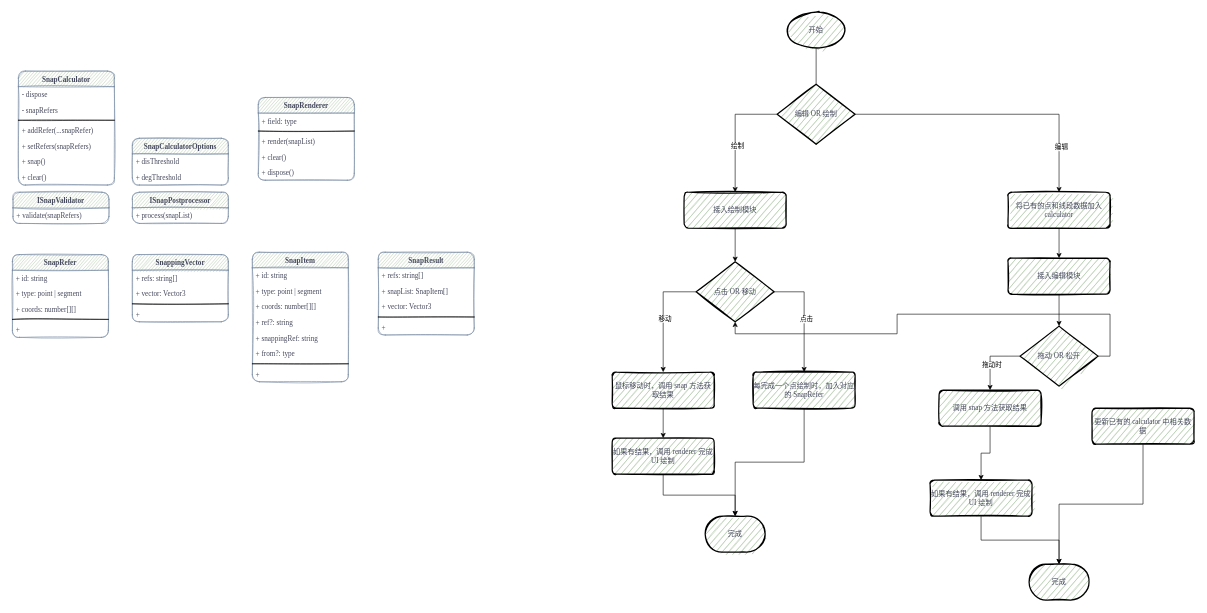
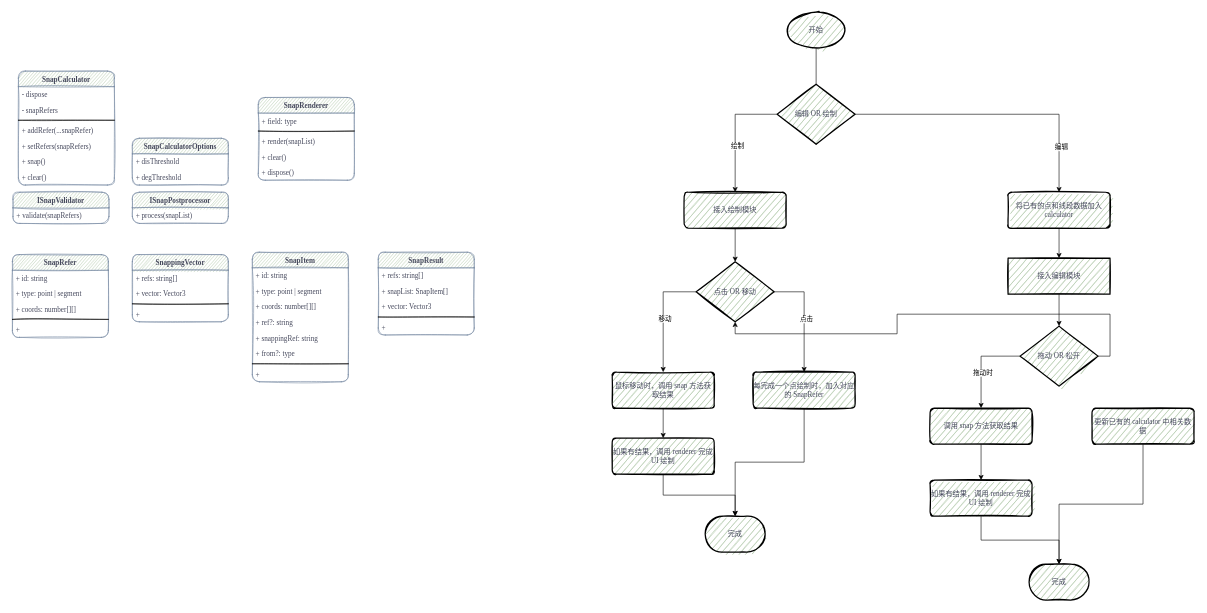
(1059, 276) -> (1059, 276)
(990, 408) -> (981, 426)
